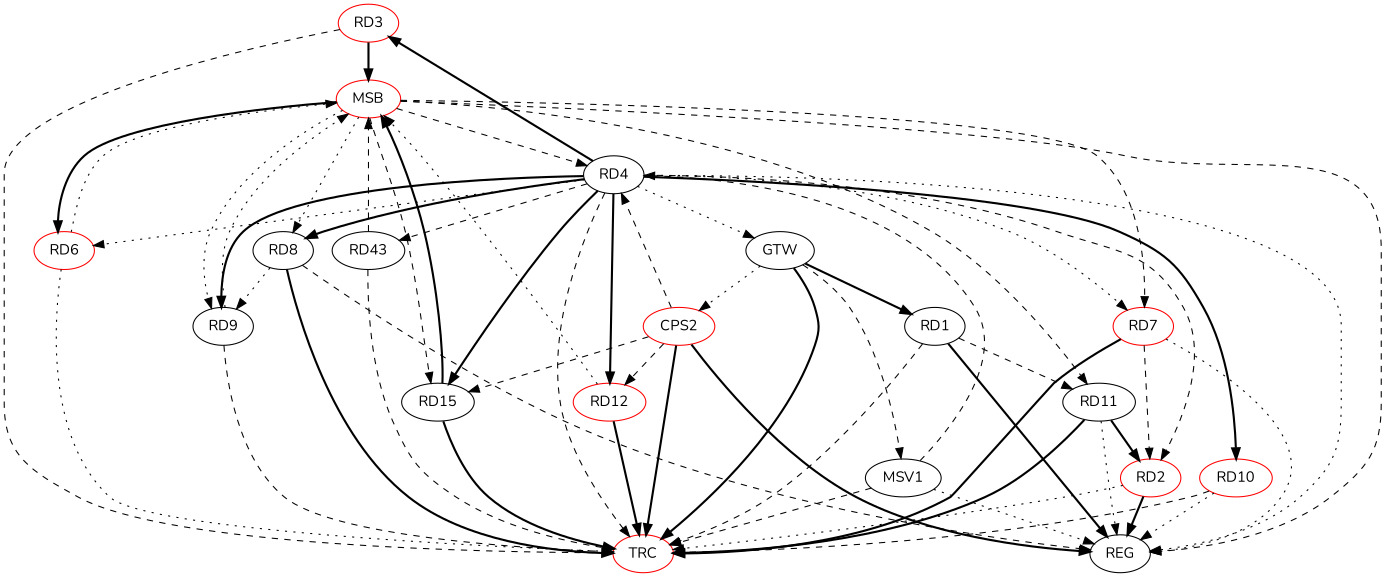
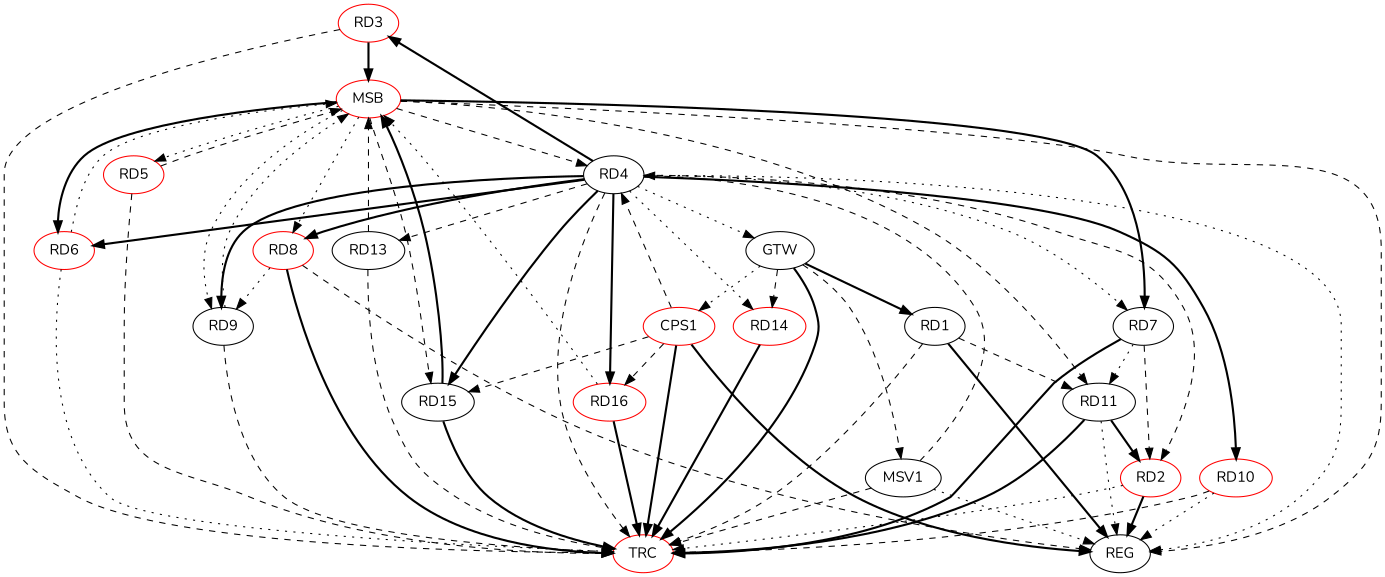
(827, 115) -> (827, 115)
none -> (134, 175)
(344, 212) -> (344, 212)
(283, 251) -> (283, 251)
(368, 251) -> (368, 251)
(679, 326) -> (679, 326)
none -> (770, 326)
(1143, 326) -> (1143, 326)
(610, 402) -> (610, 402)
(1290, 458) -> (1124, 359)
